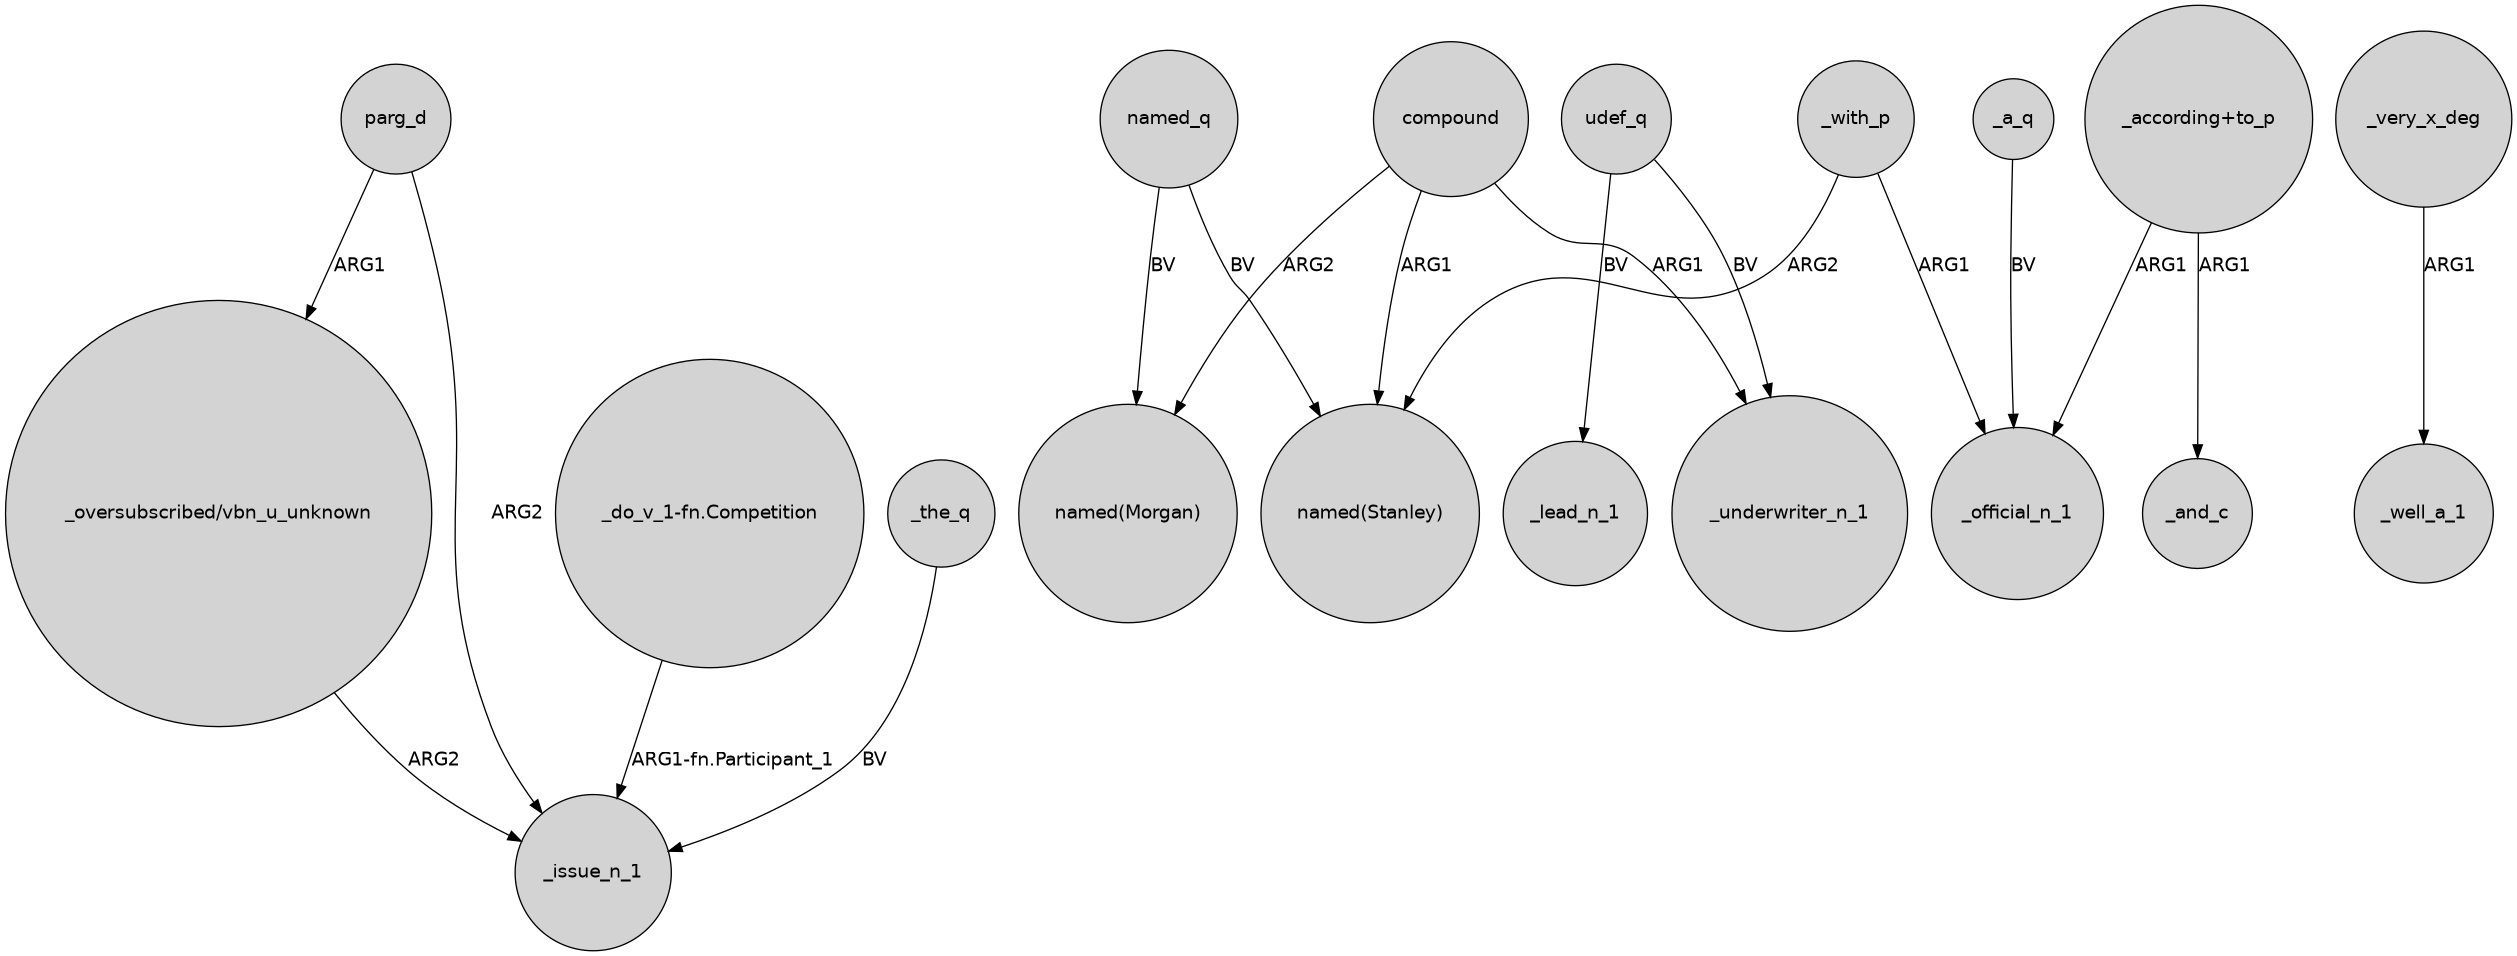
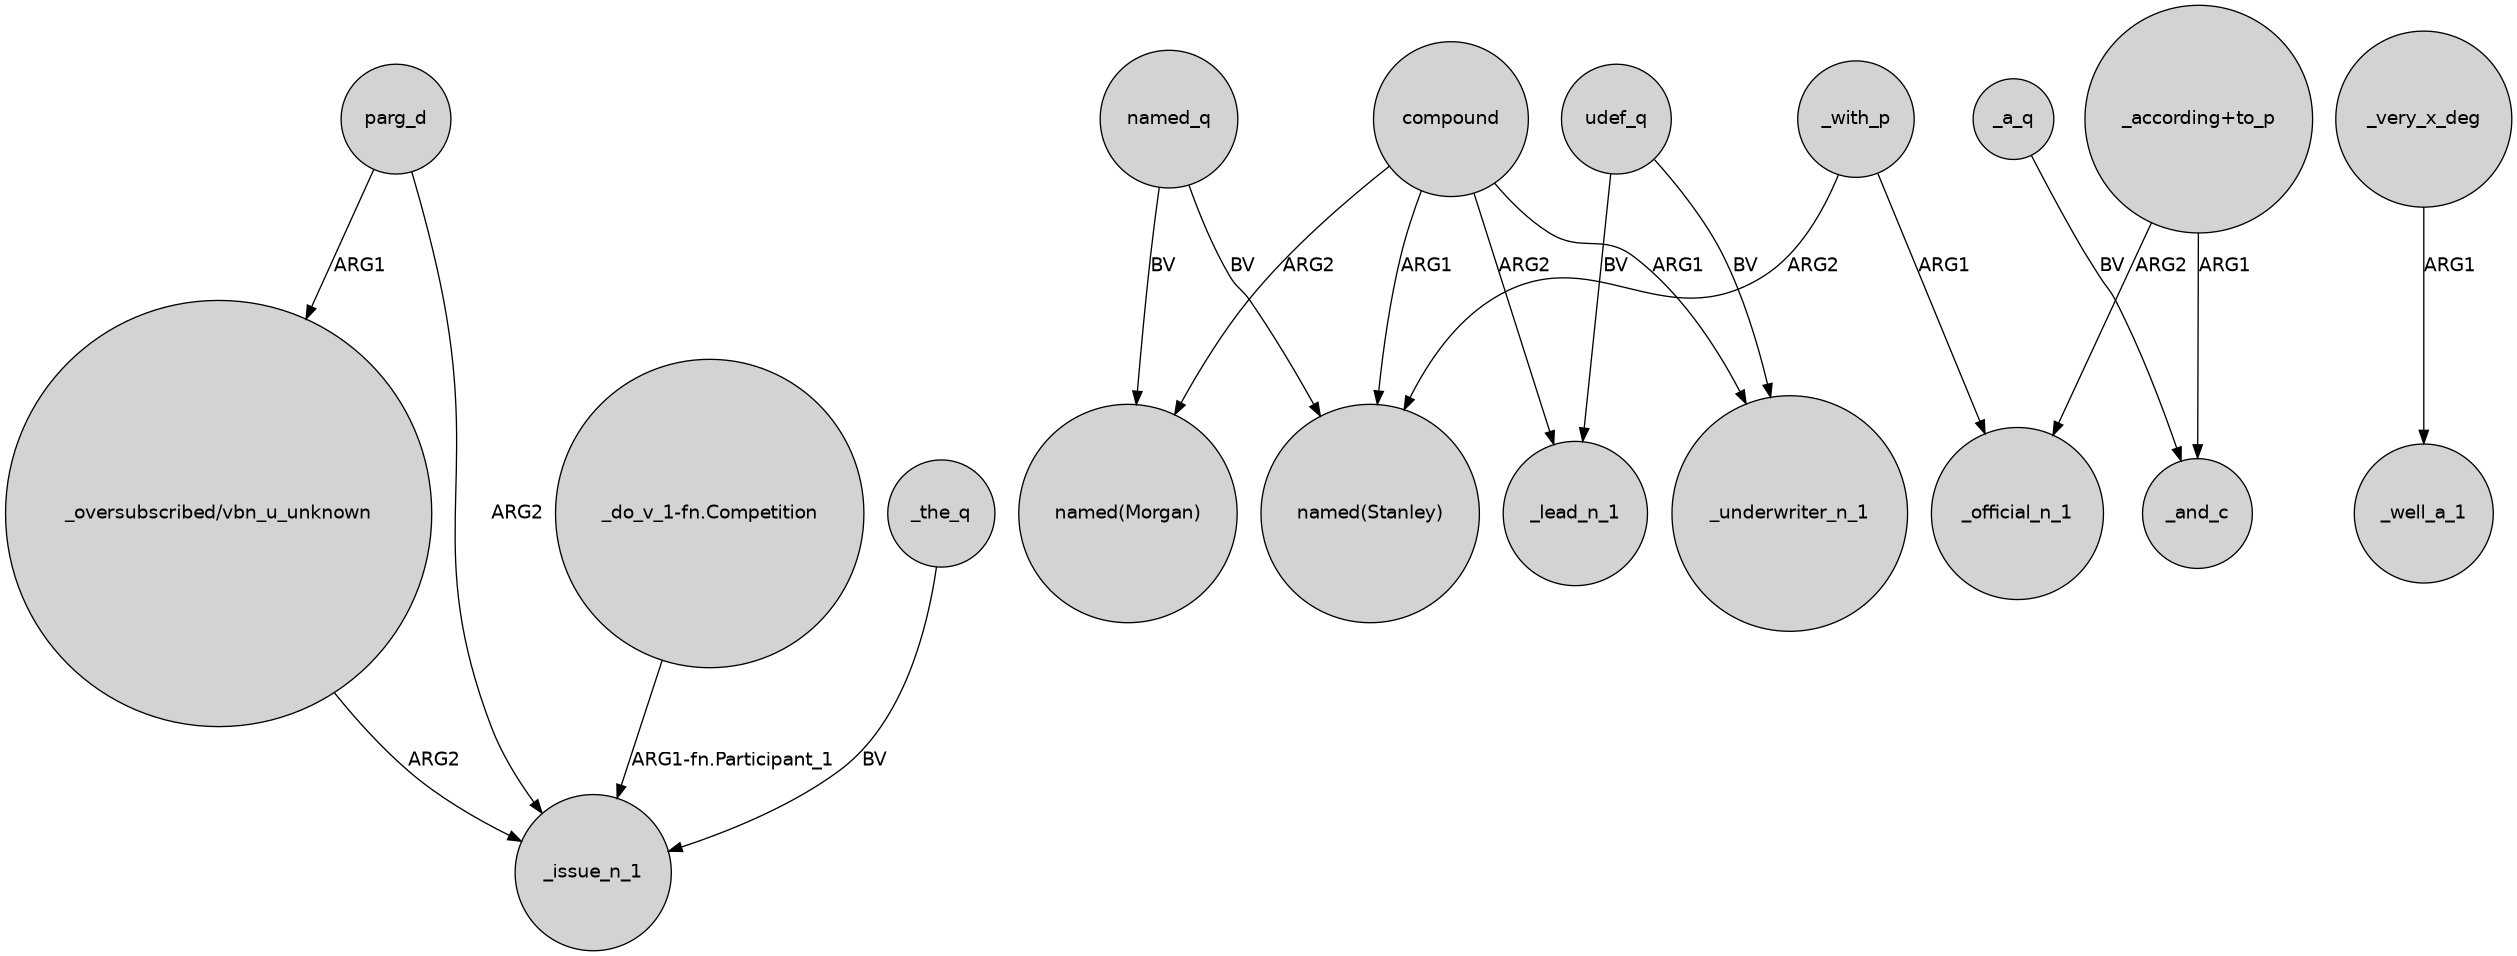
(2162, 266) -> (2162, 266)
(2011, 287) -> (2109, 290)
none -> (1512, 312)
